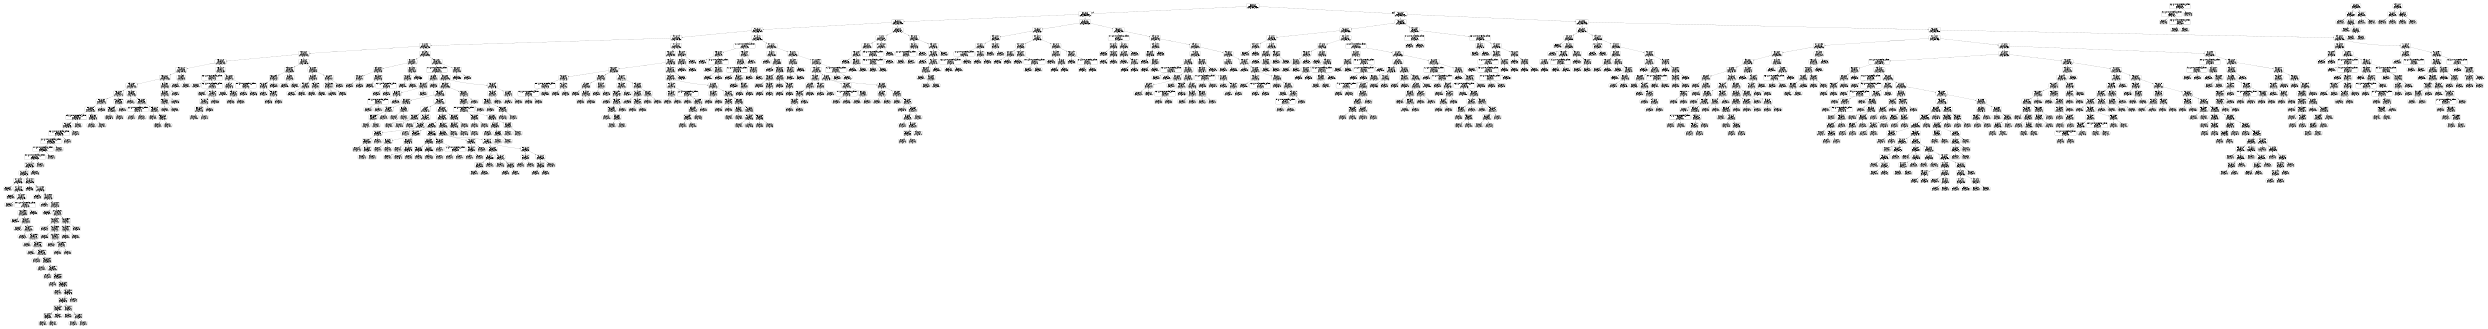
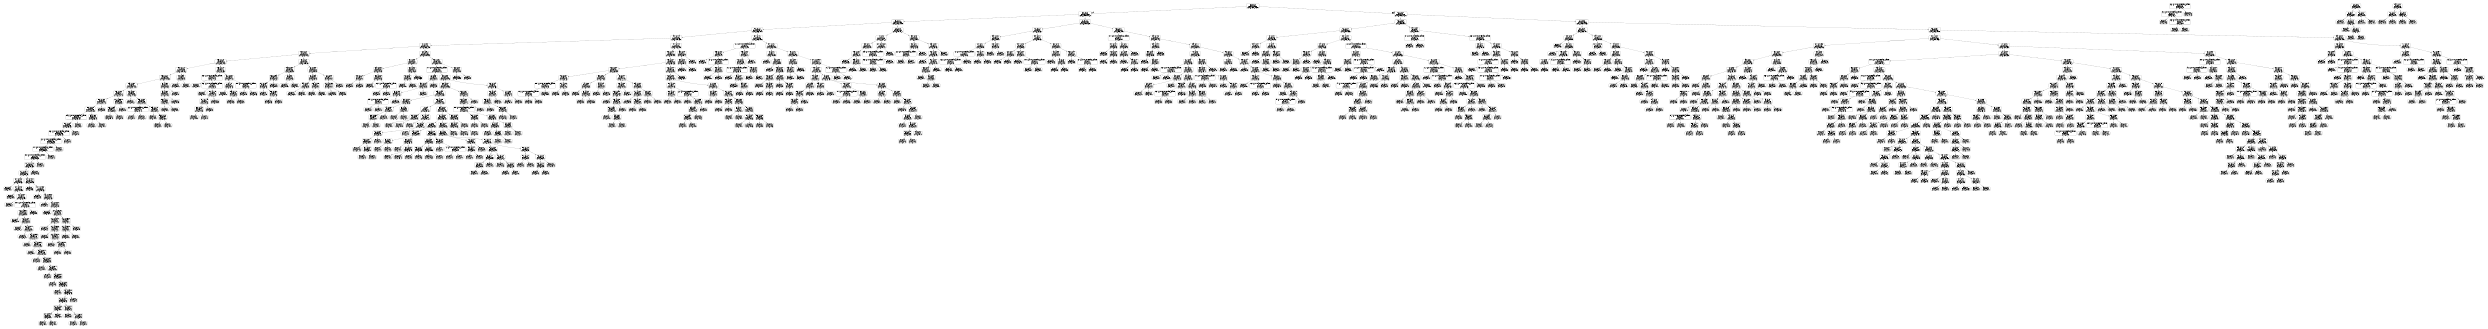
(739, 109) -> (739, 109)
